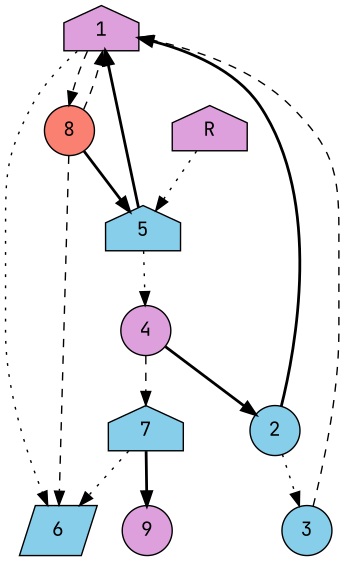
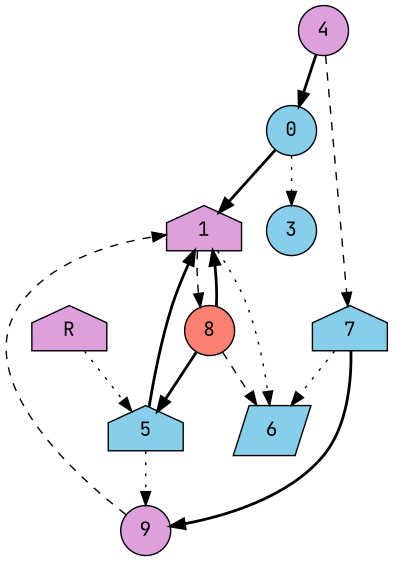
(92, 87) -> (216, 286)
(339, 223) -> (8, 354)
(144, 271) -> (146, 471)
(275, 431) -> (292, 131)
